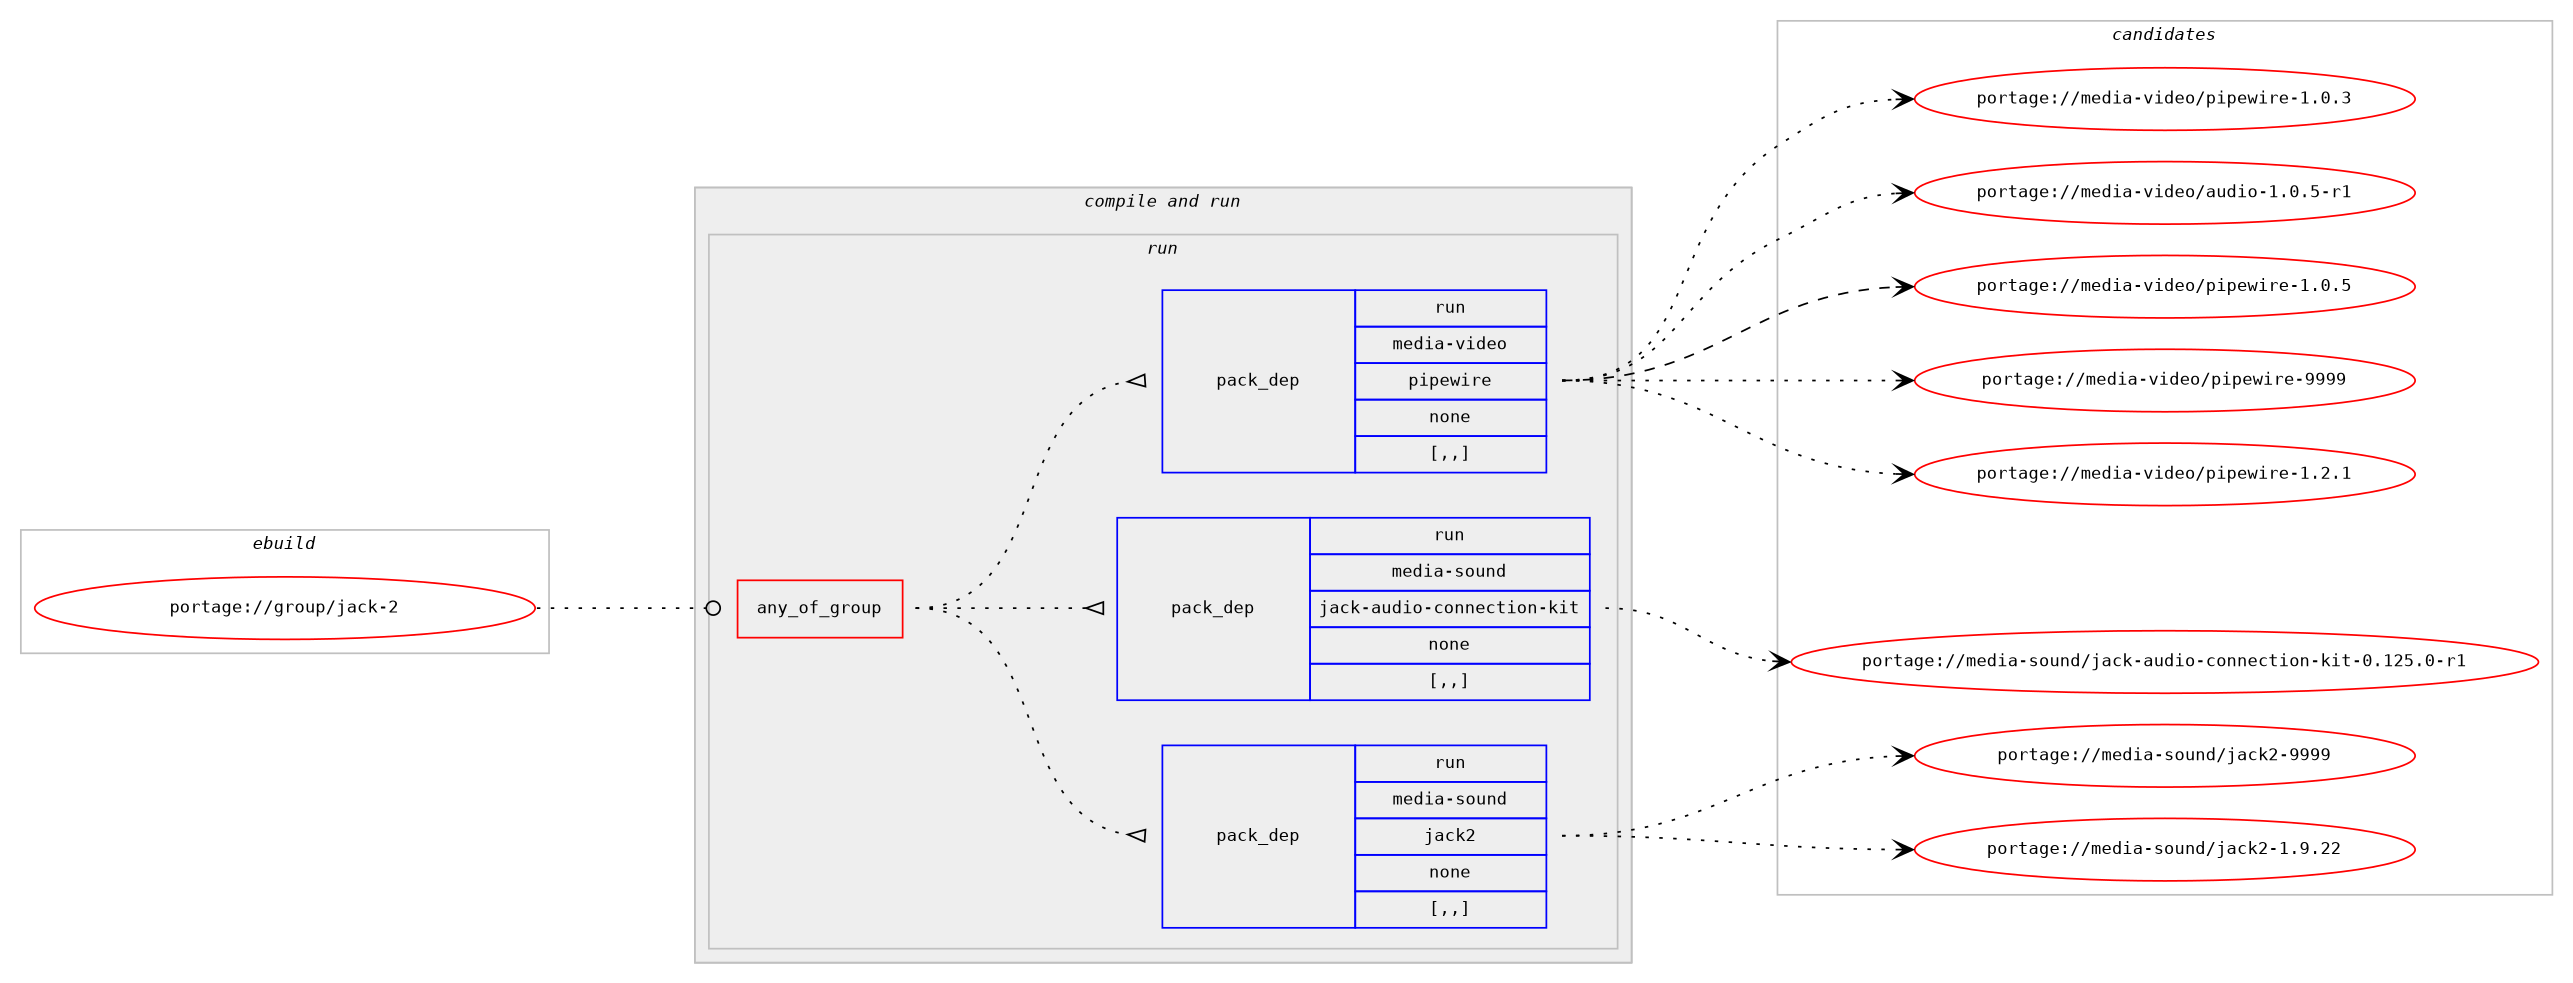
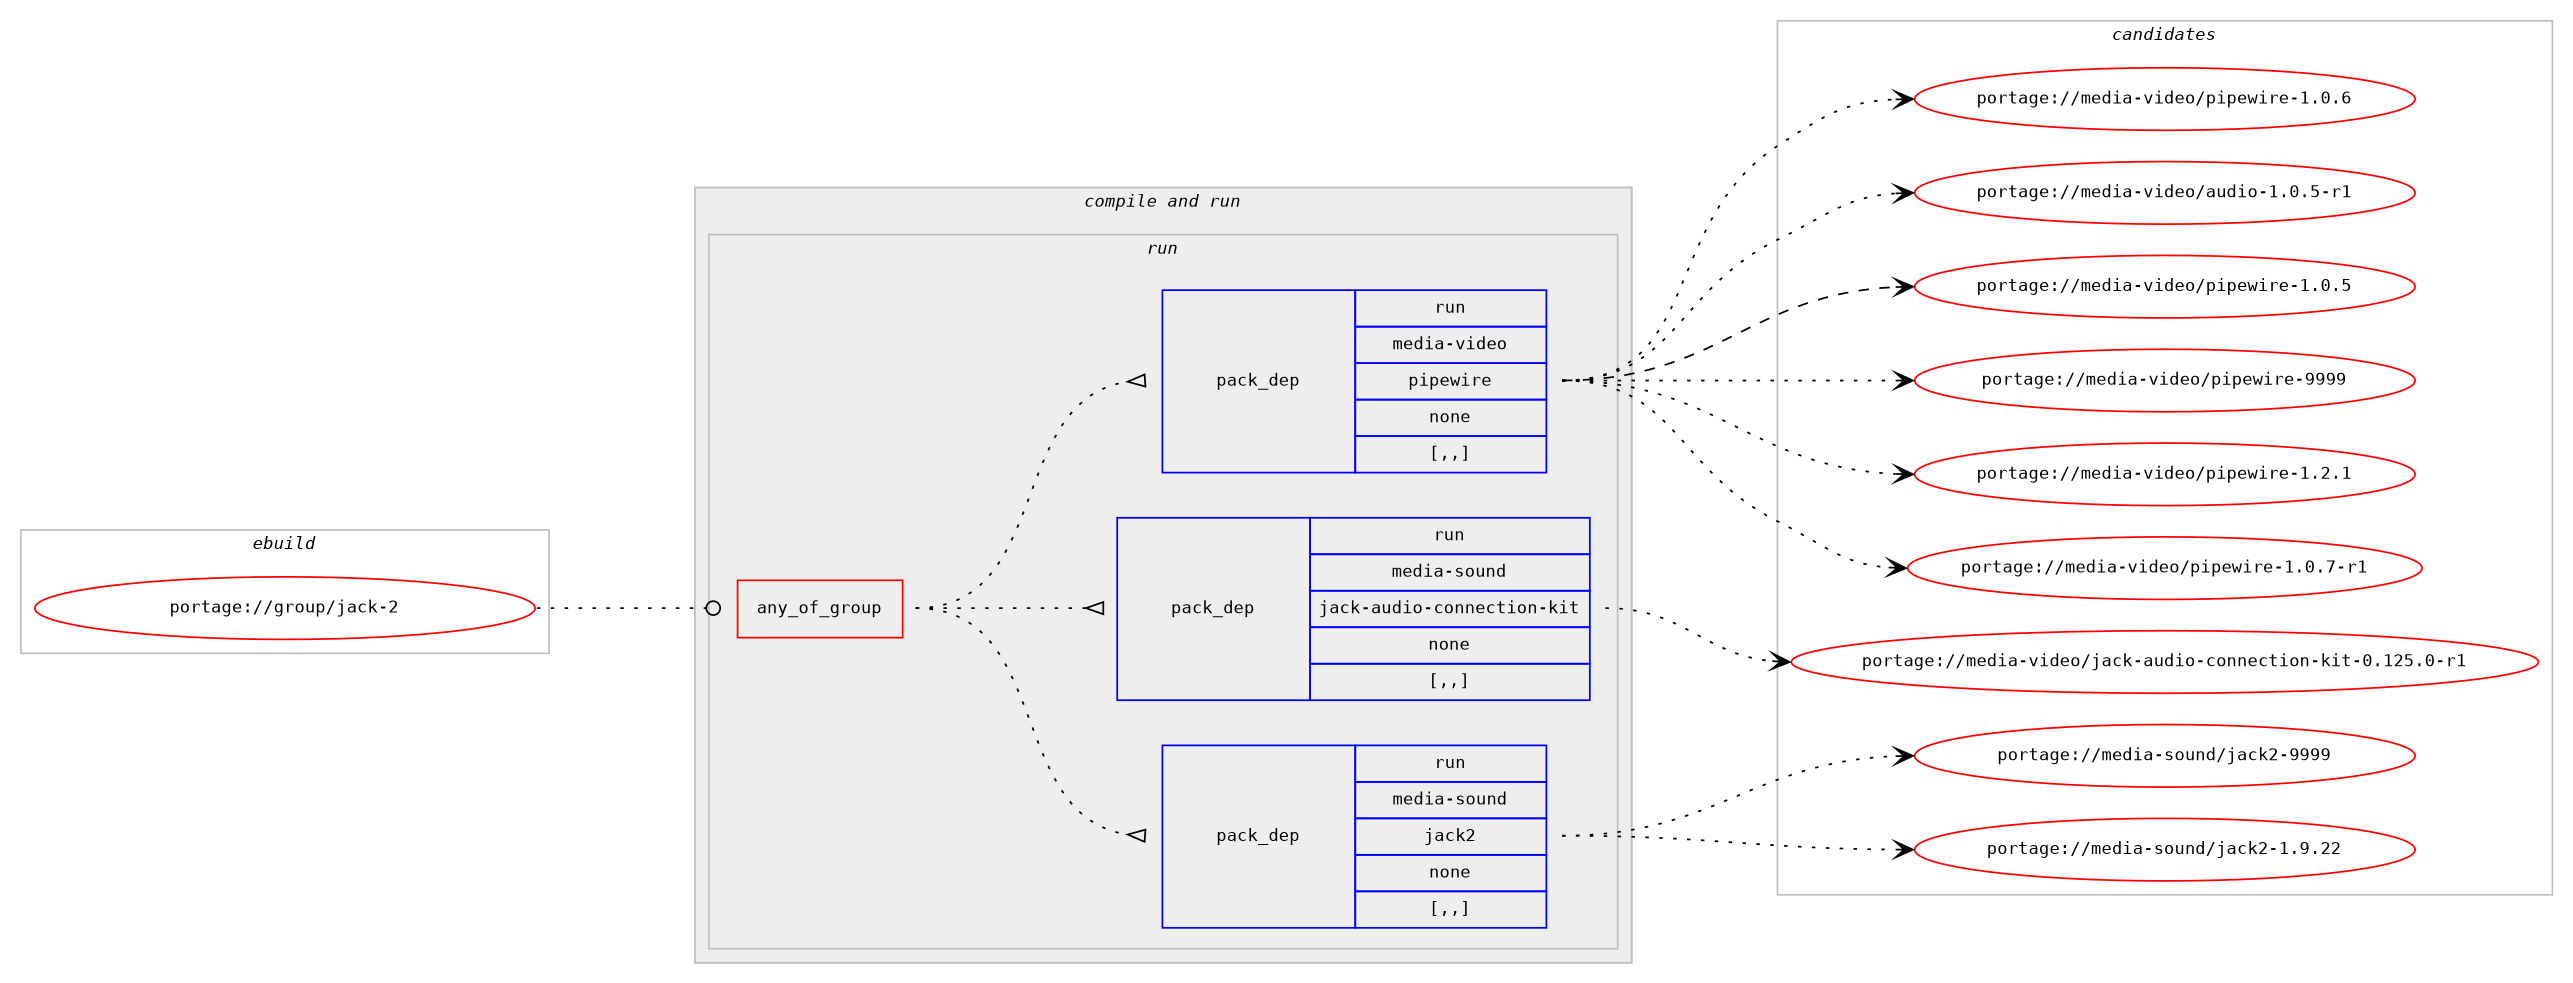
(2165, 99) -> (2165, 99)
none -> (2165, 568)
(2165, 662) -> (2165, 662)
